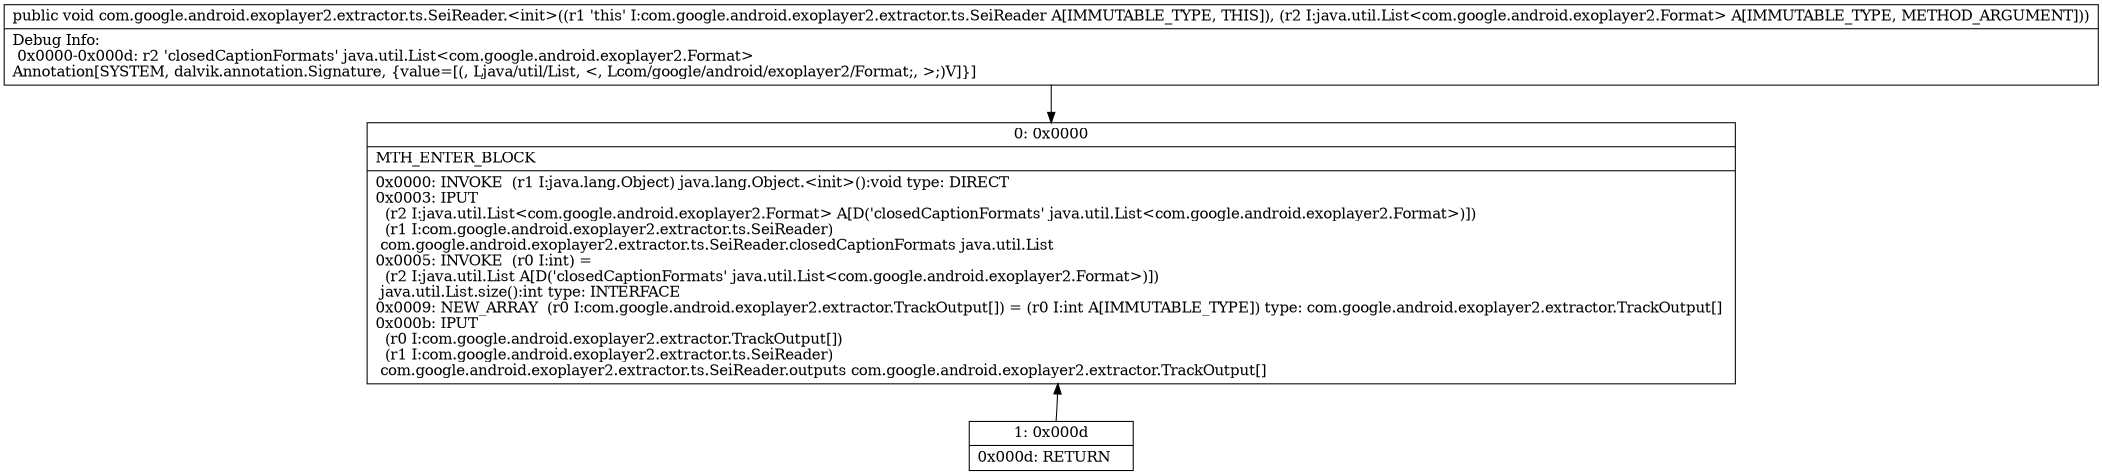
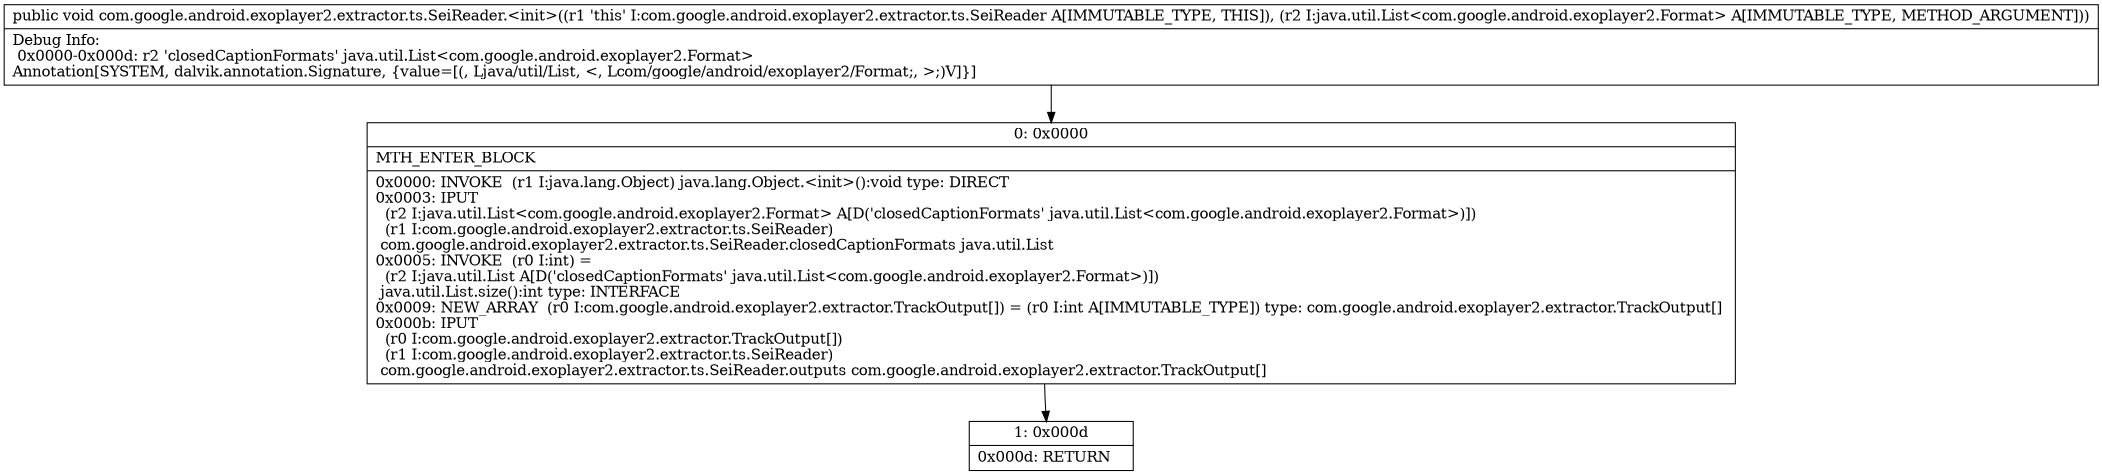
(1057, 408) -> (1045, 397)
